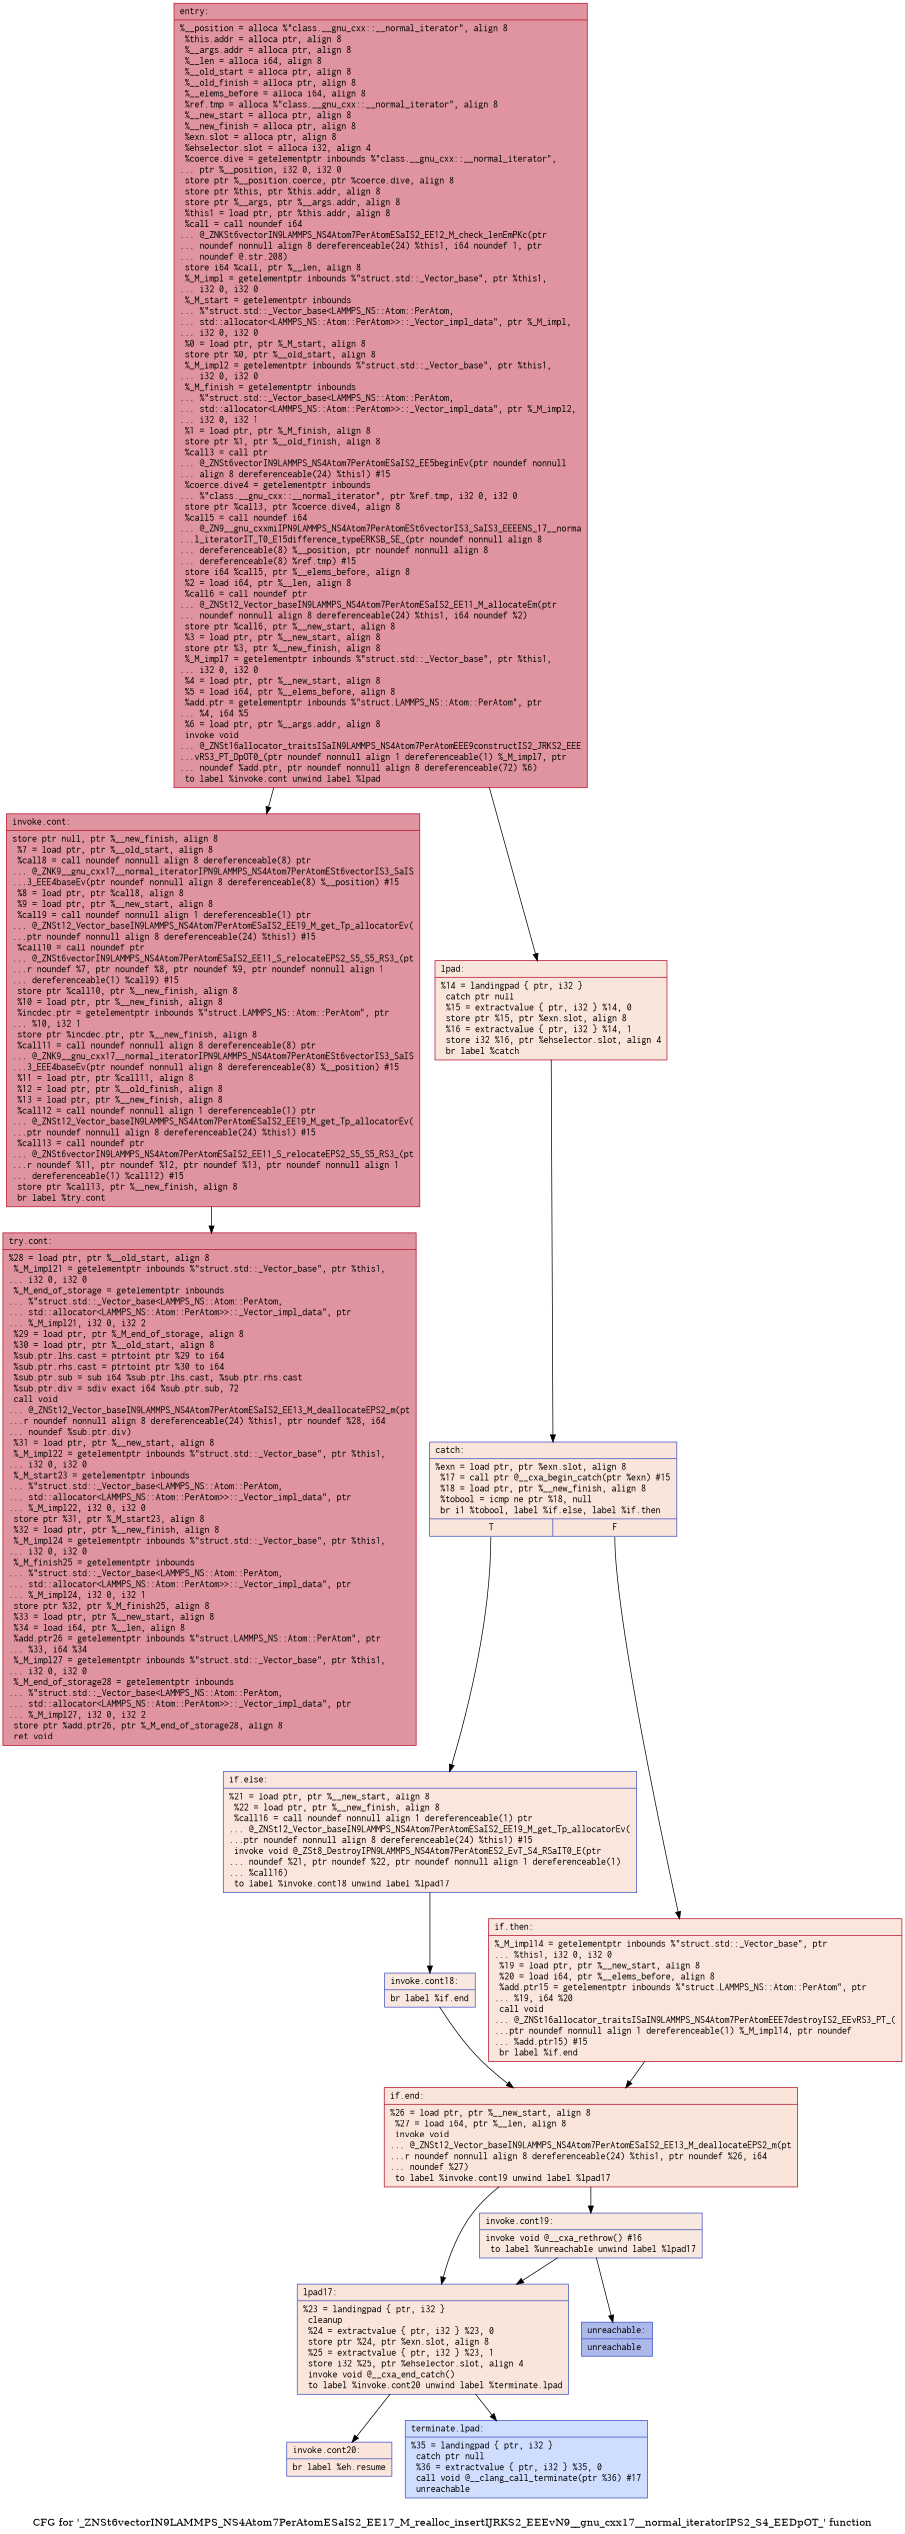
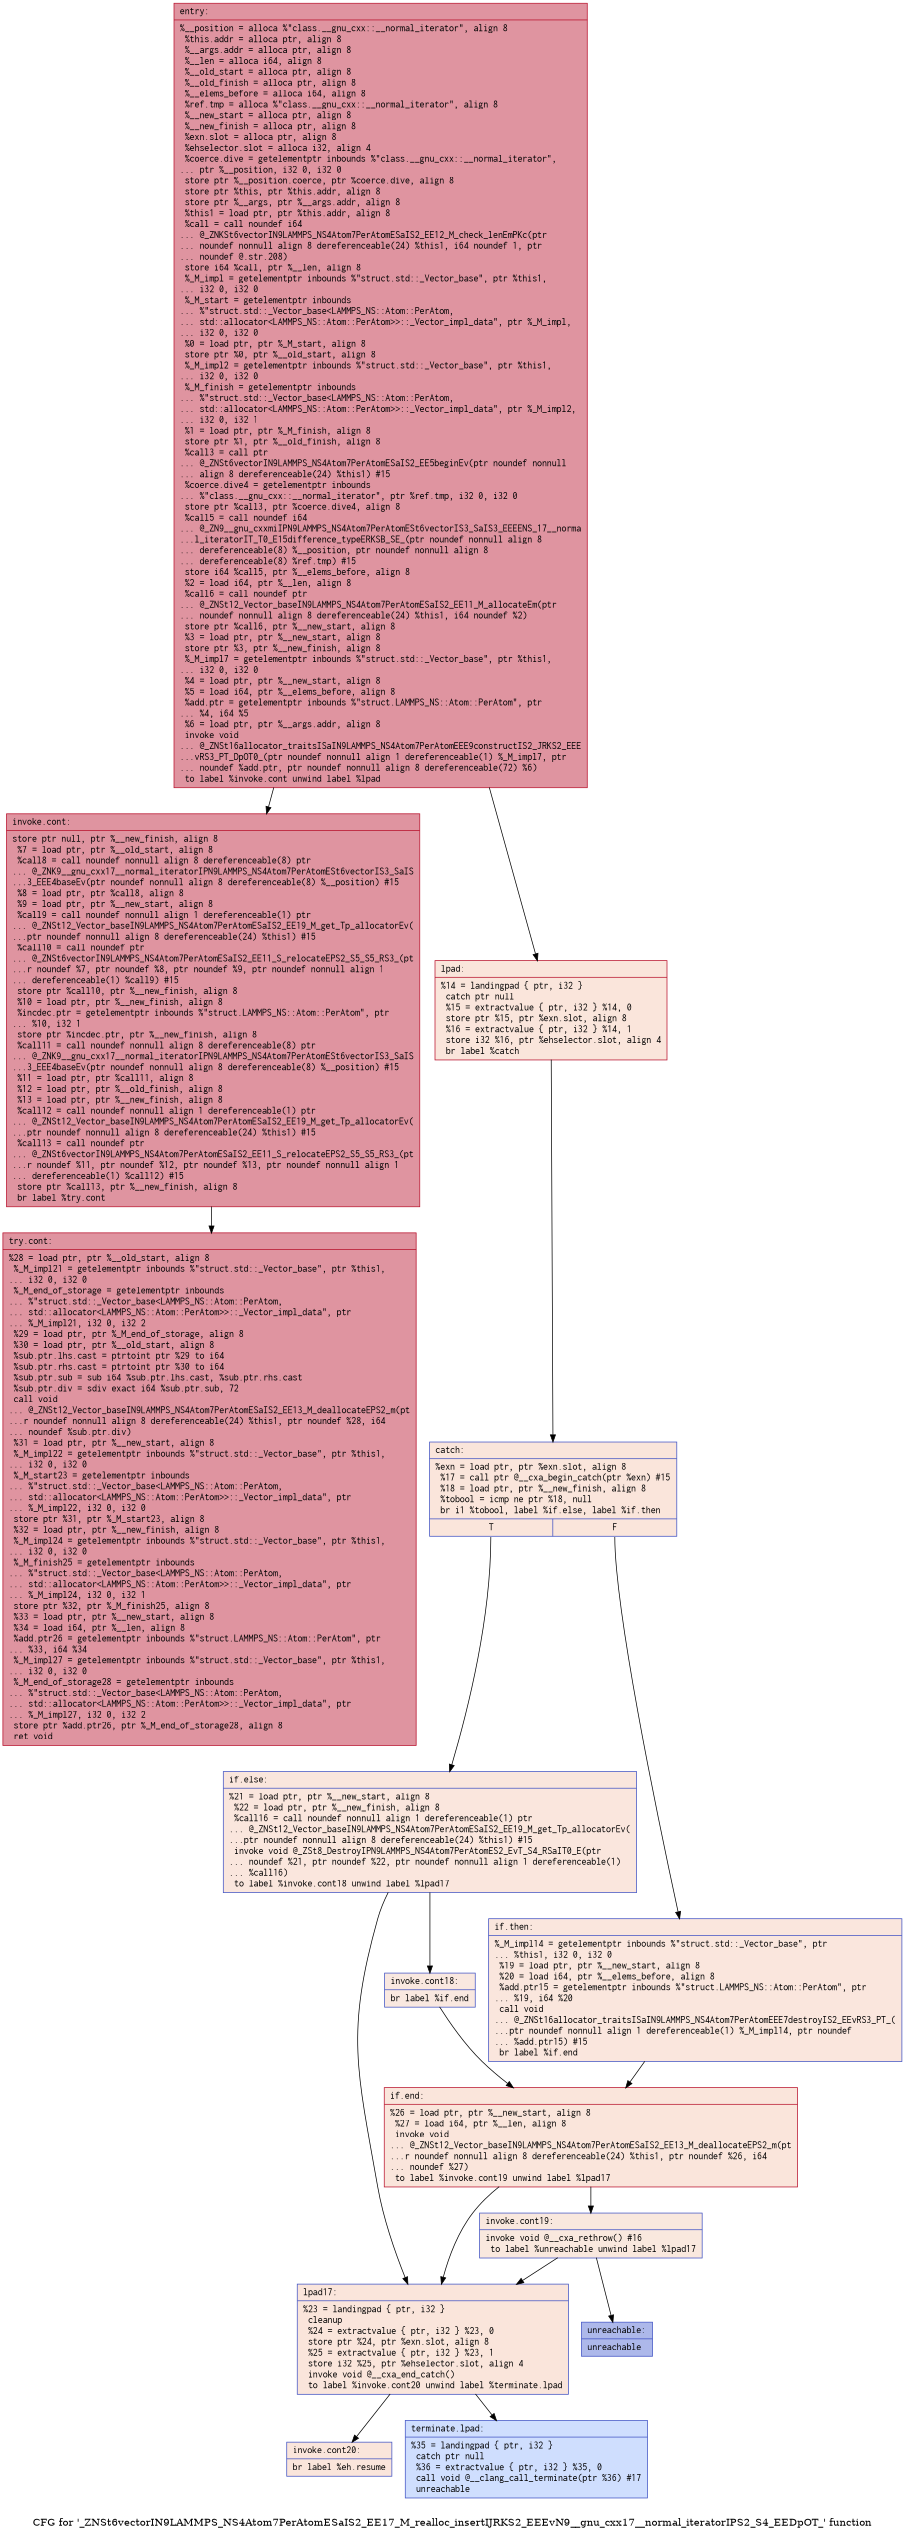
(695, 1990) -> (695, 1990)
none -> (361, 2086)
